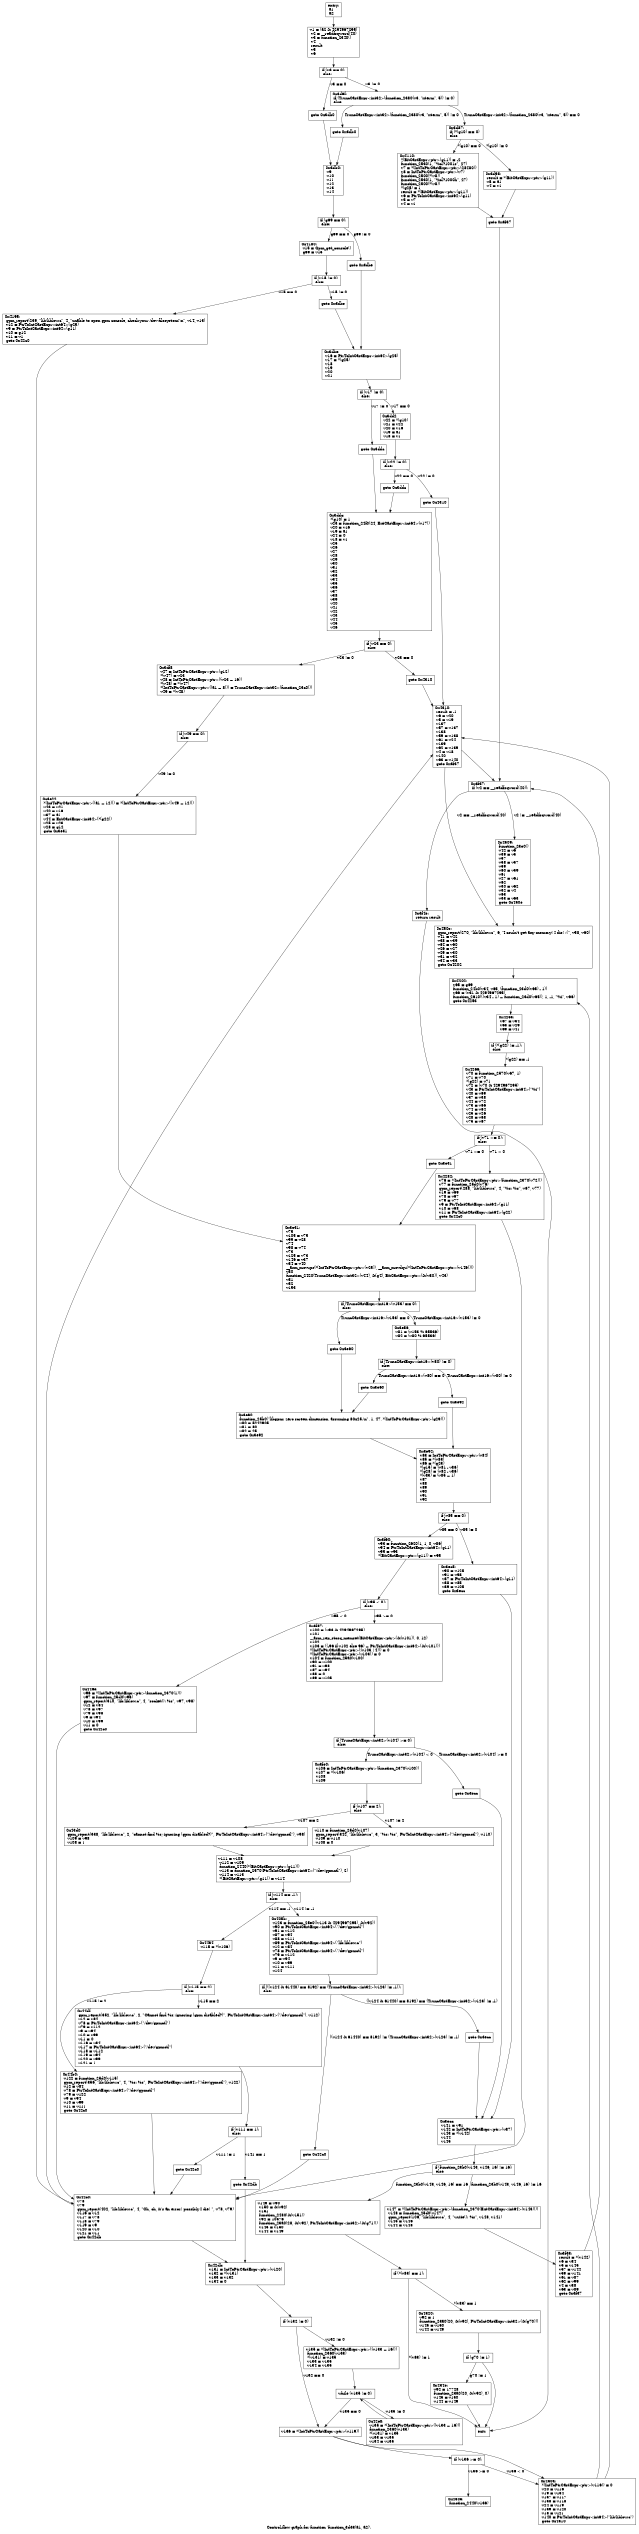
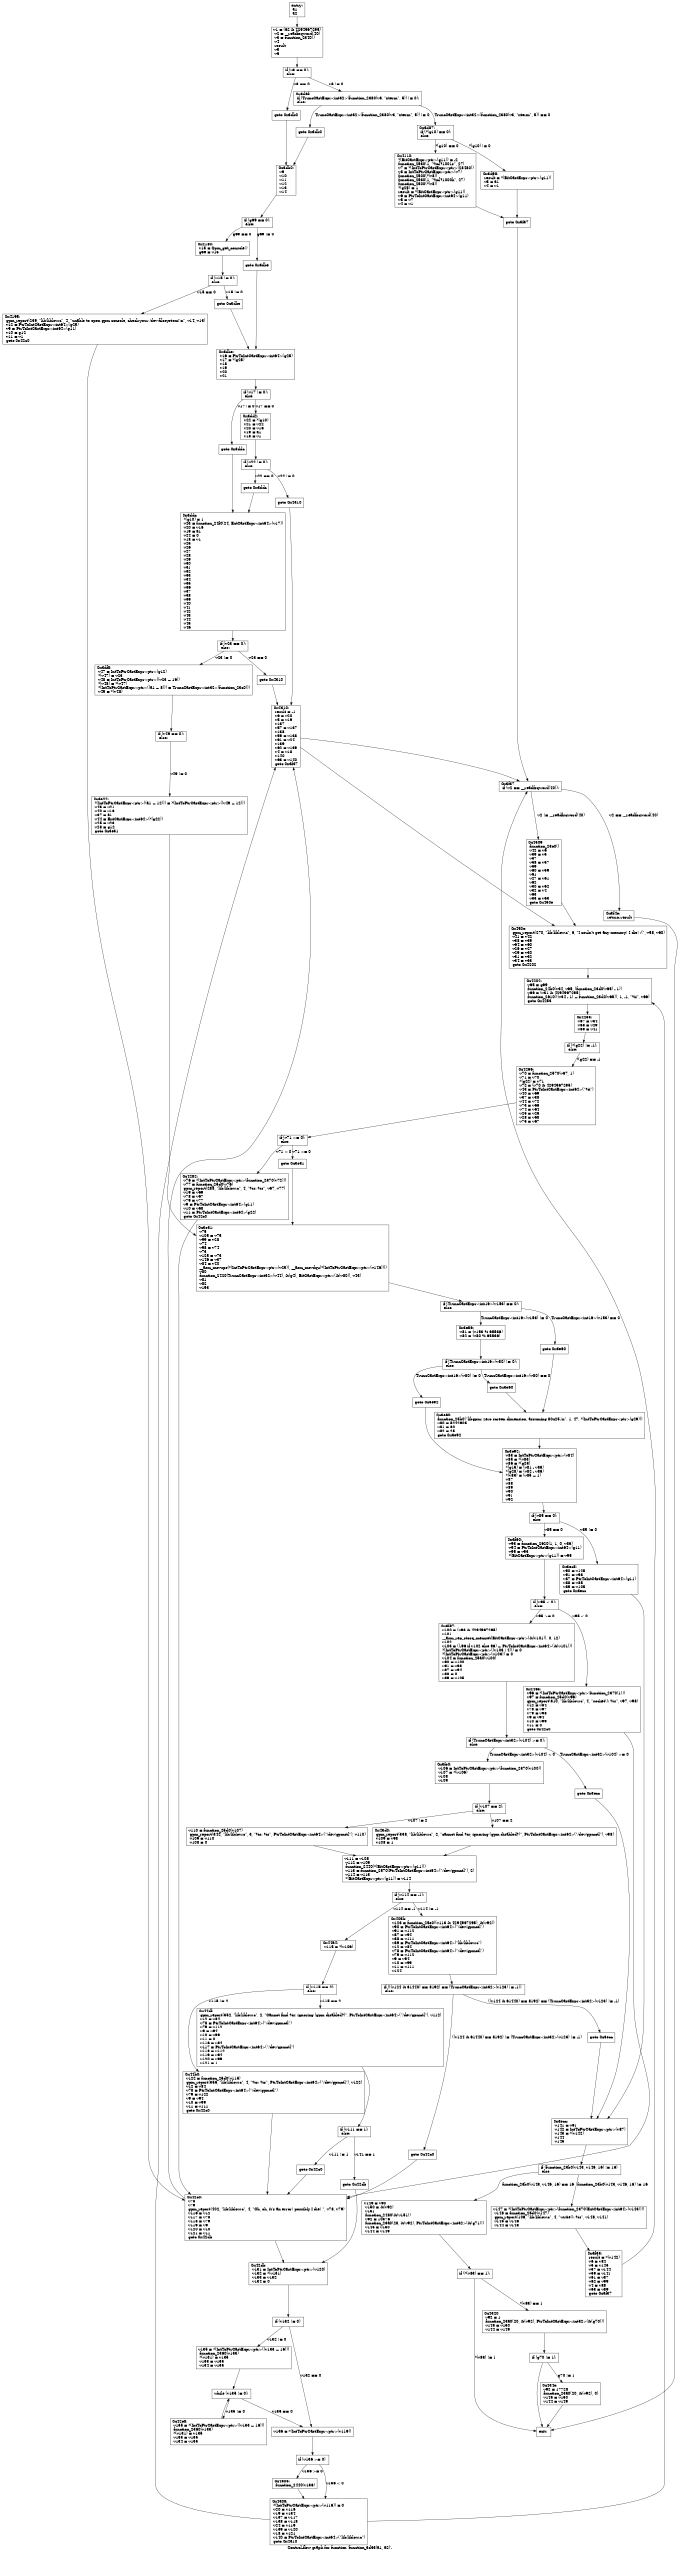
(439, 2449) -> (300, 2493)
